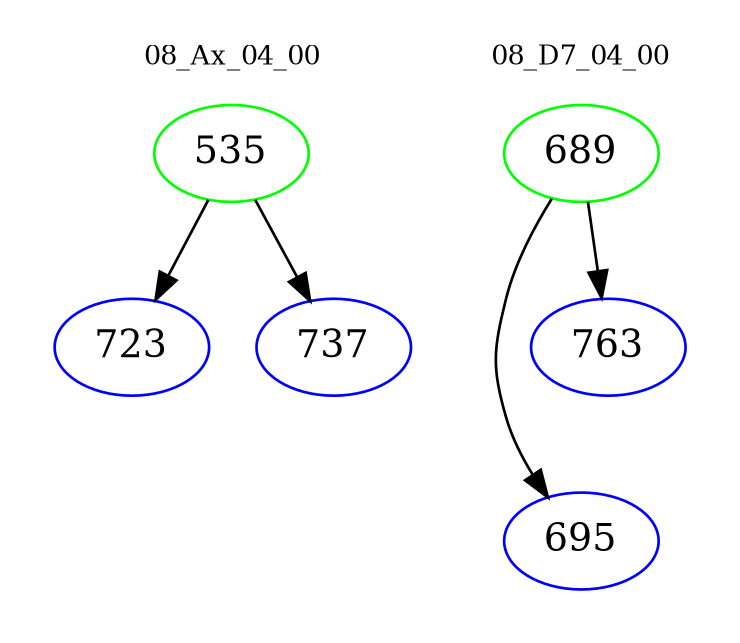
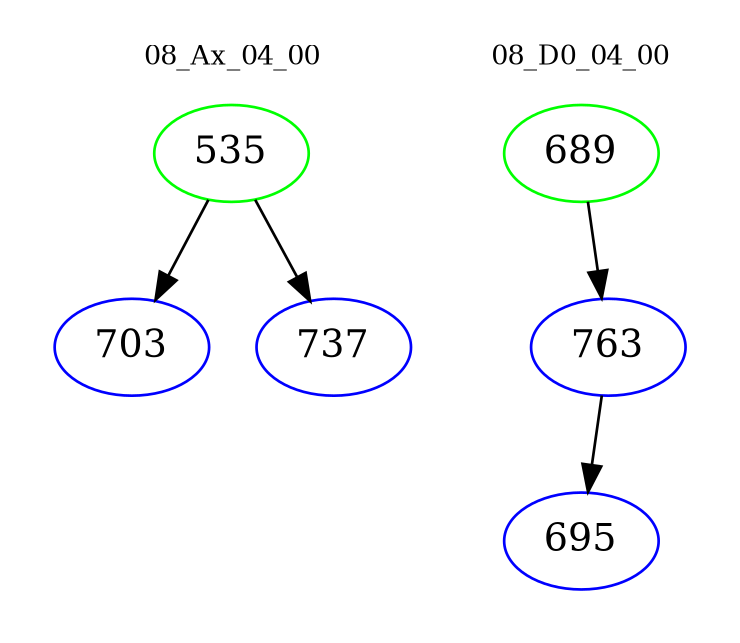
(581, 58) -> (581, 58)
(498, 335) -> (597, 430)
(132, 347) -> (132, 347)
